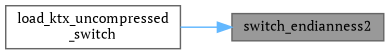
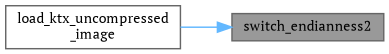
(93, 27) -> (93, 27)
